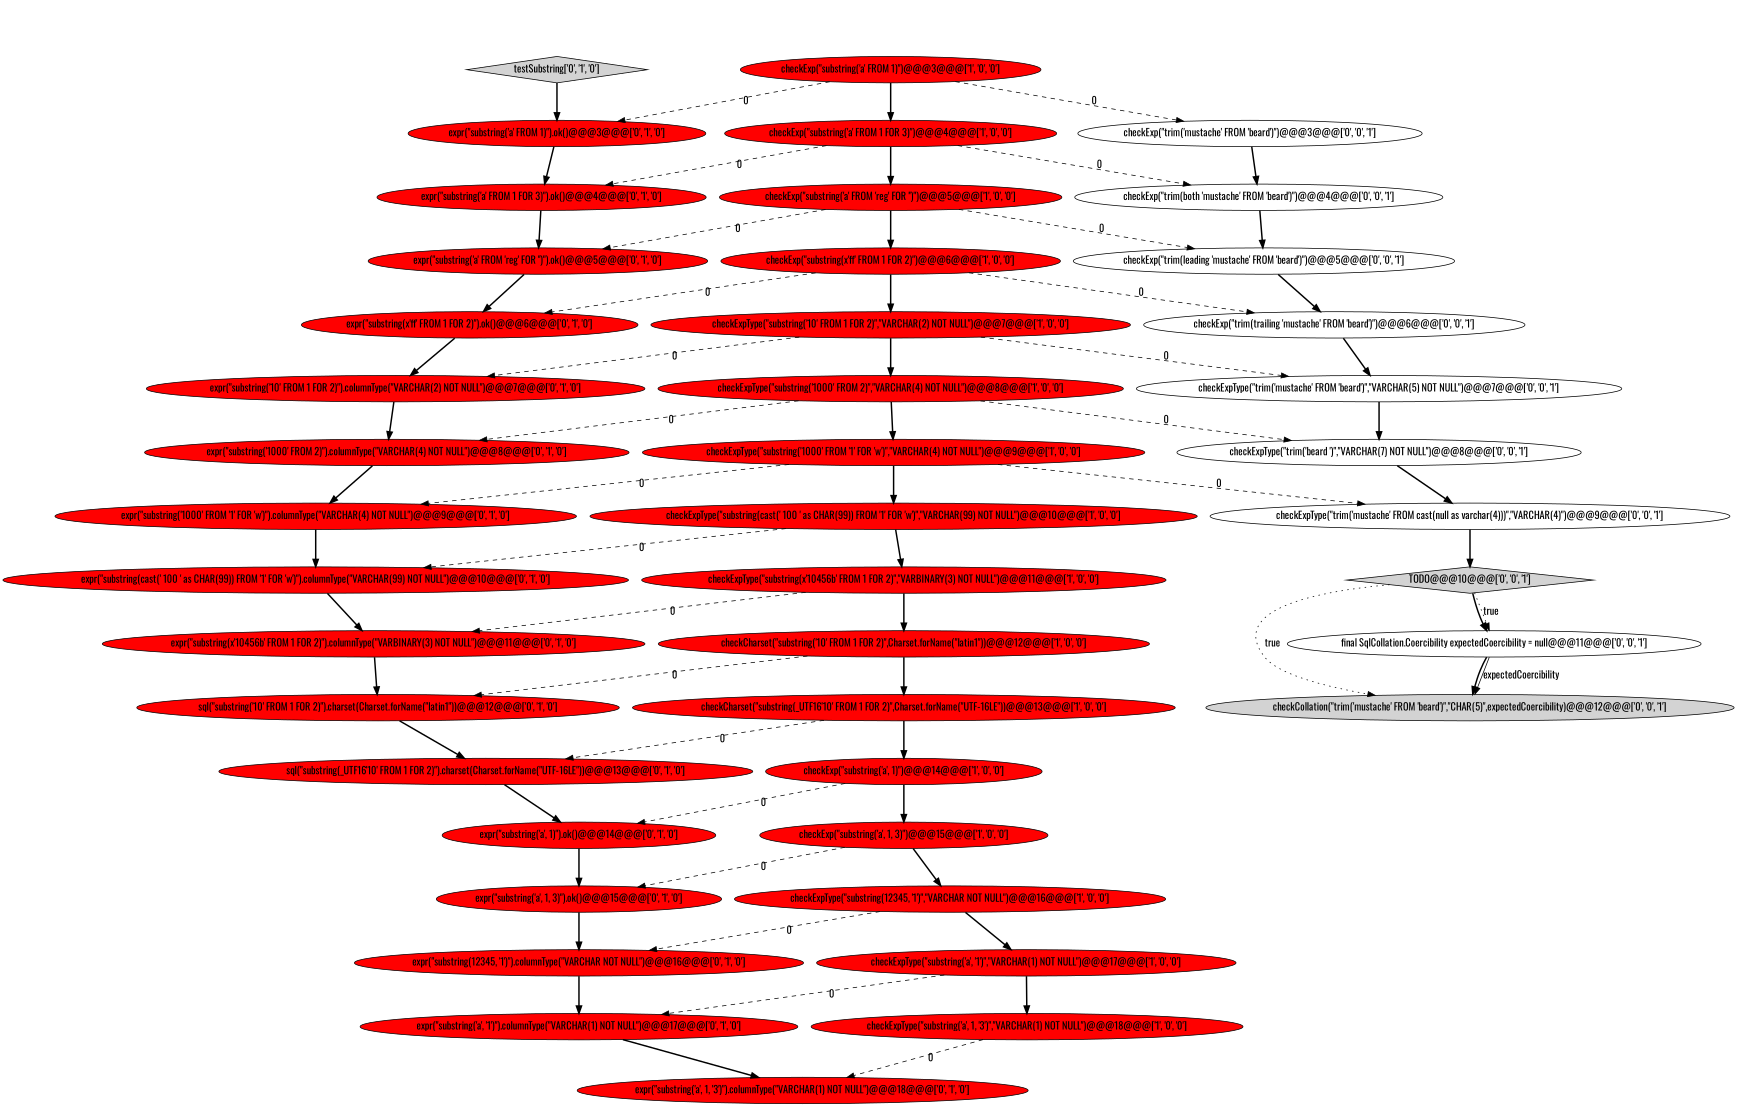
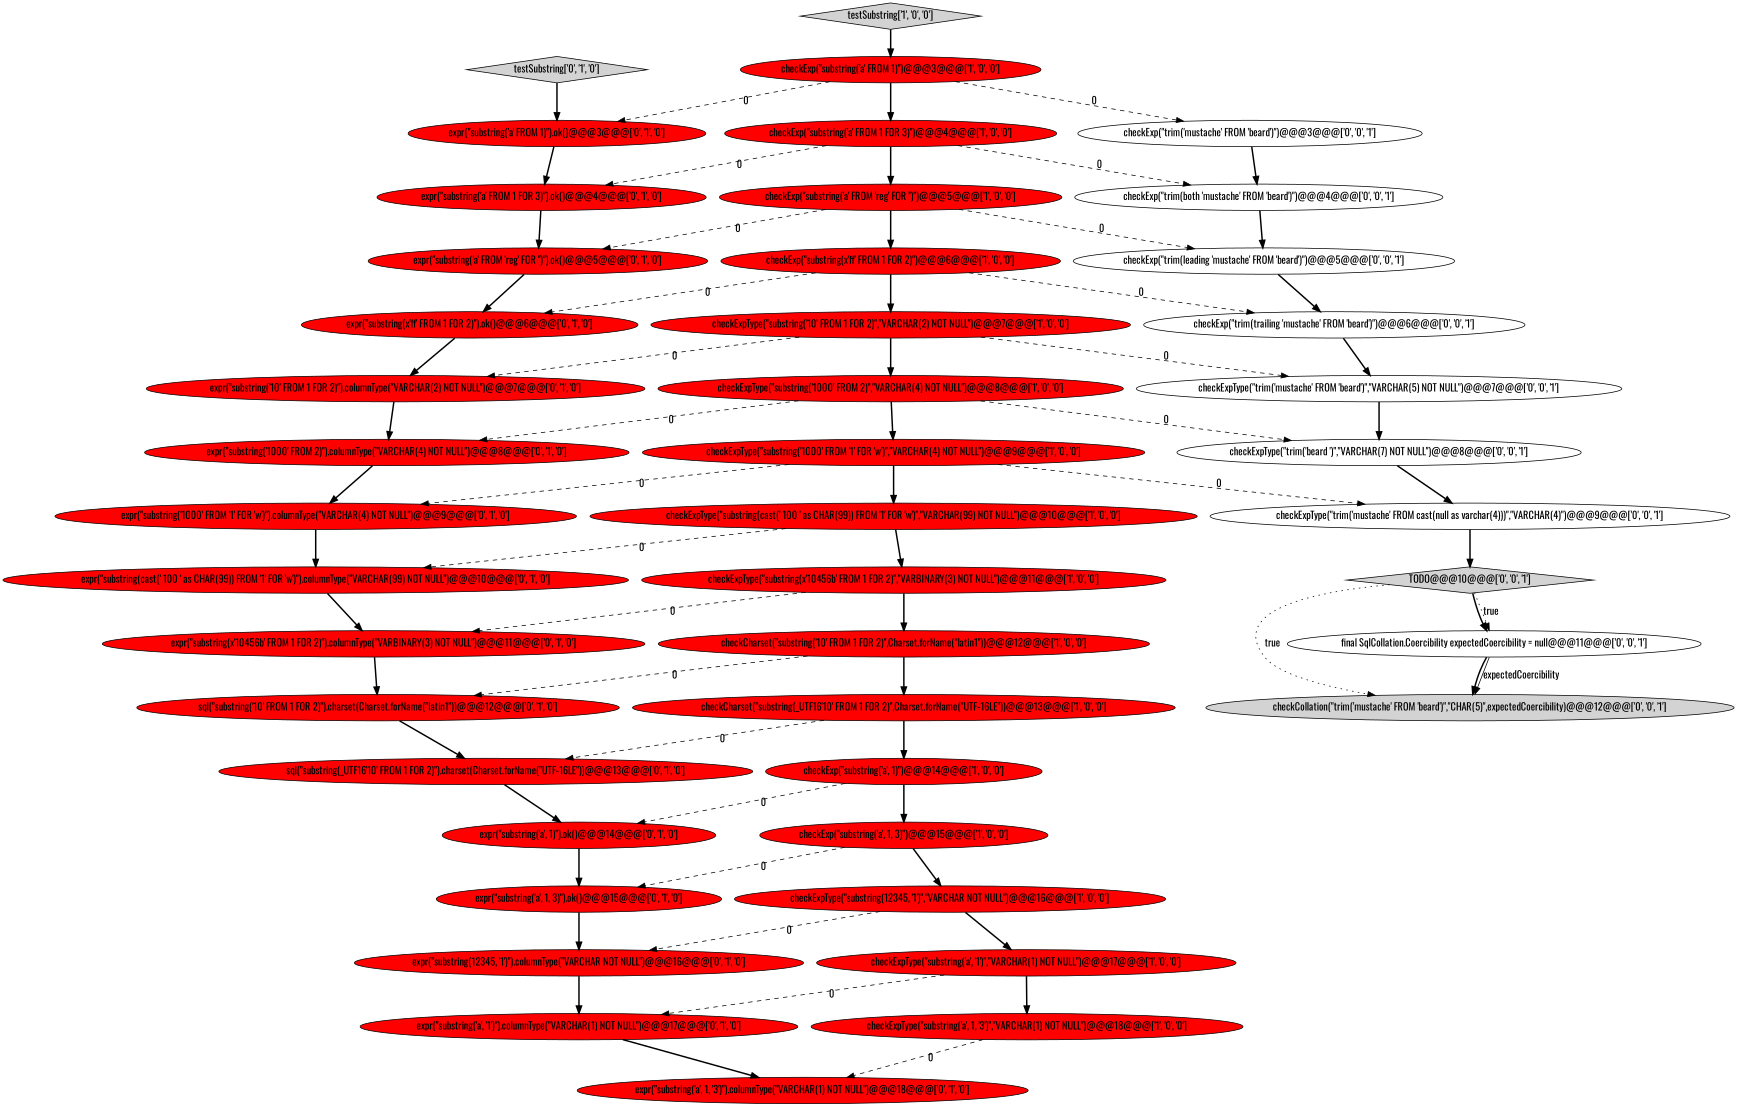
none -> (891, 16)
